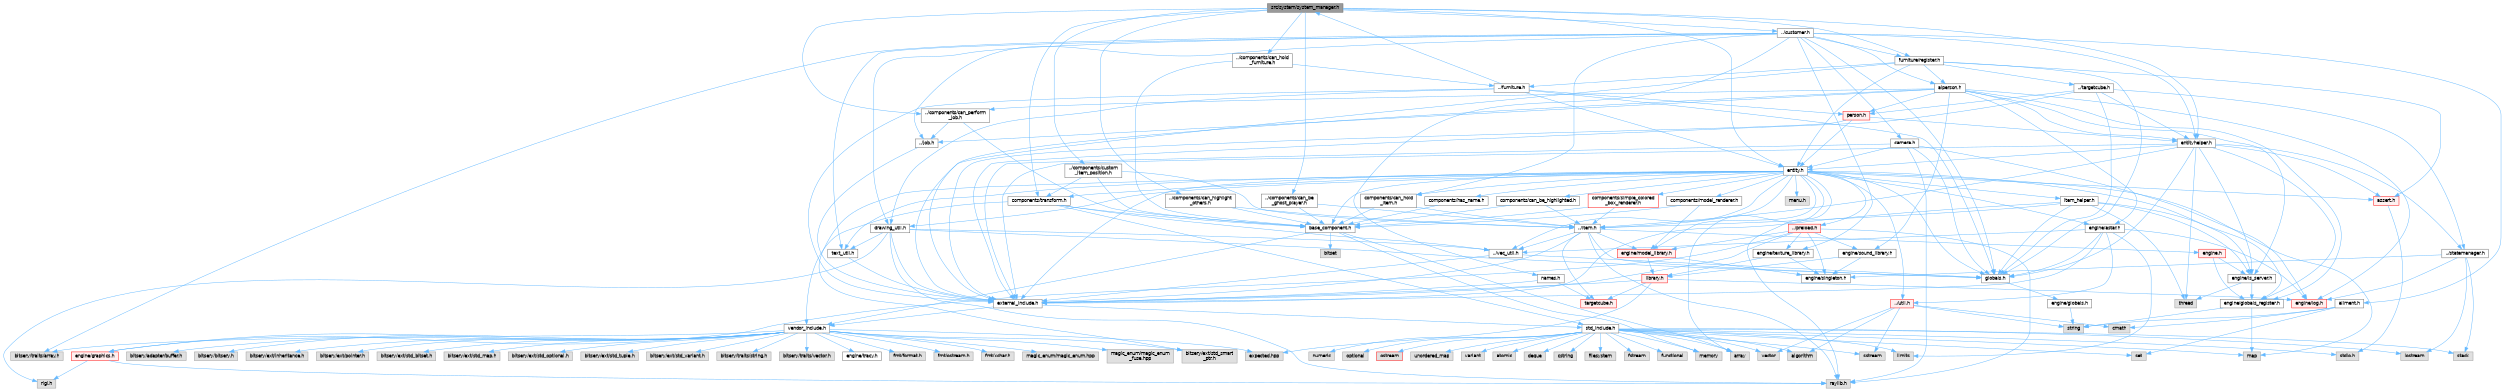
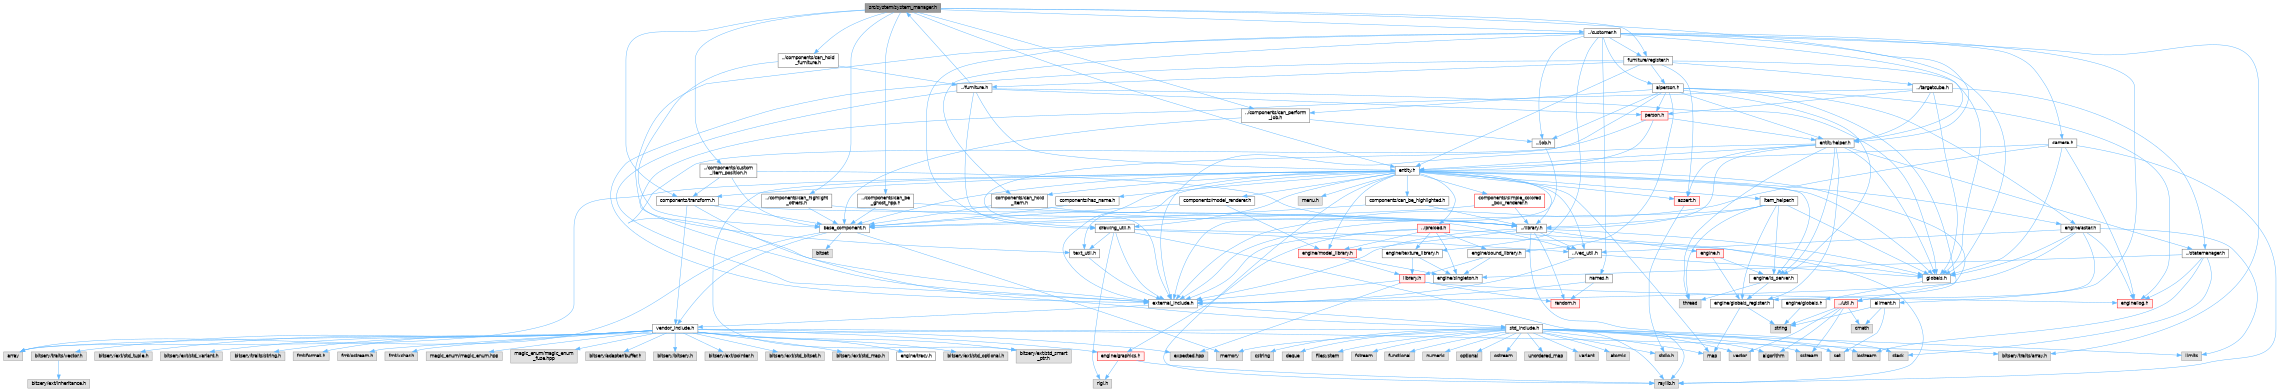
(1289, 201) -> (886, 201)
(1587, 228) -> (1532, 228)
(1599, 304) -> (1565, 304)
(542, 339) -> (59, 368)
(1389, 356) -> (1503, 356)
